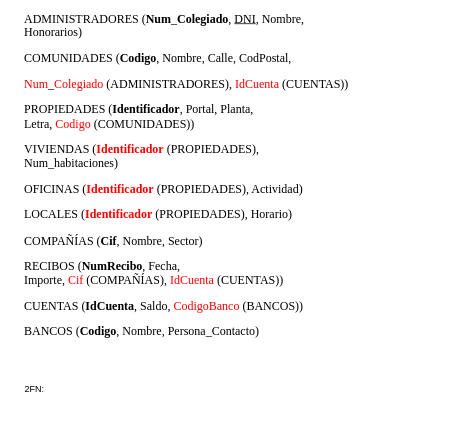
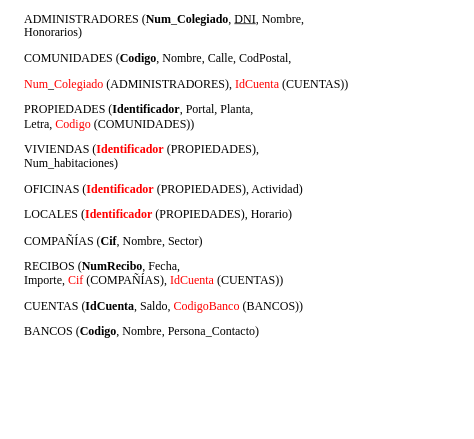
(34, 400) -> none
